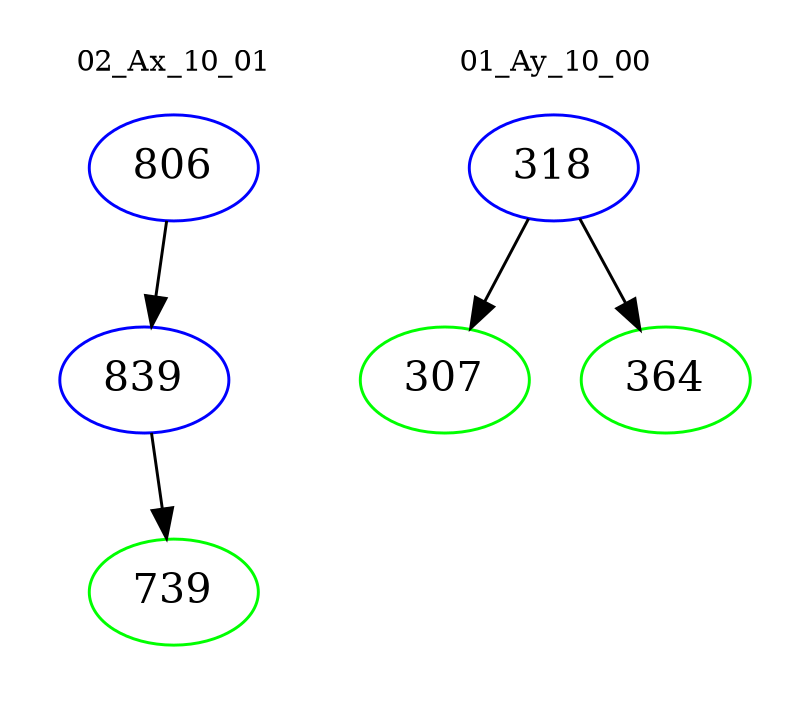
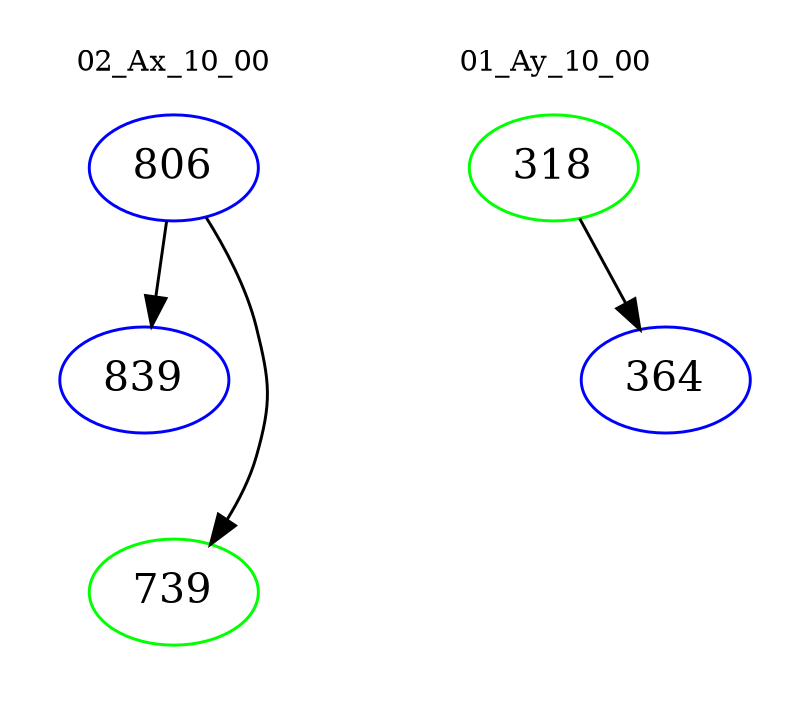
(174, 63) -> (174, 63)
(554, 168) -> (554, 168)
(445, 380) -> none
(666, 380) -> (666, 380)
(157, 471) -> (265, 366)
